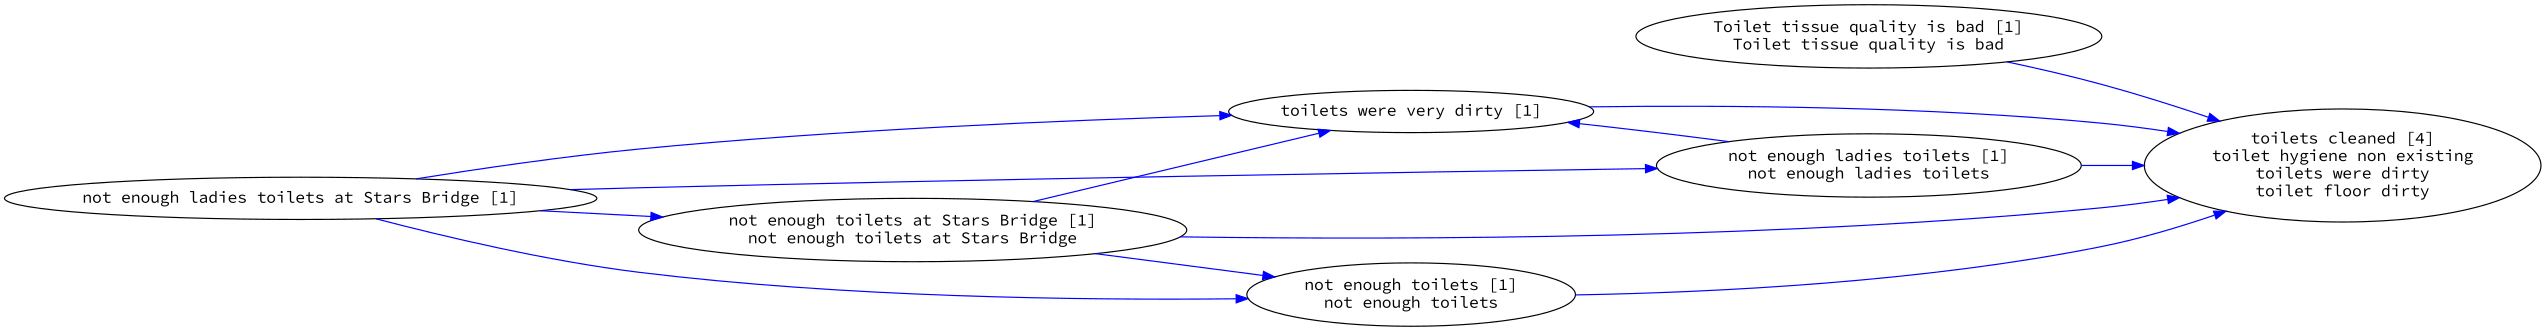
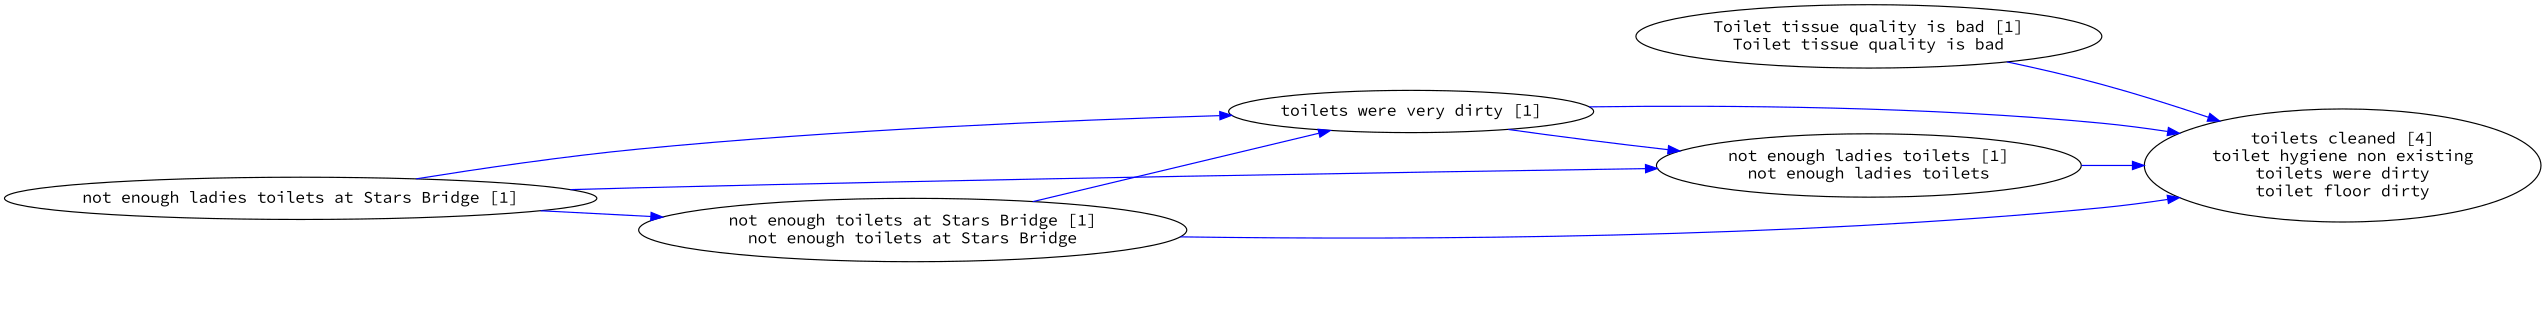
(1654, 132) -> (1588, 140)
(1411, 295) -> none
